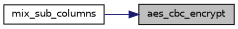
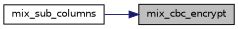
(187, 14) -> (187, 14)
